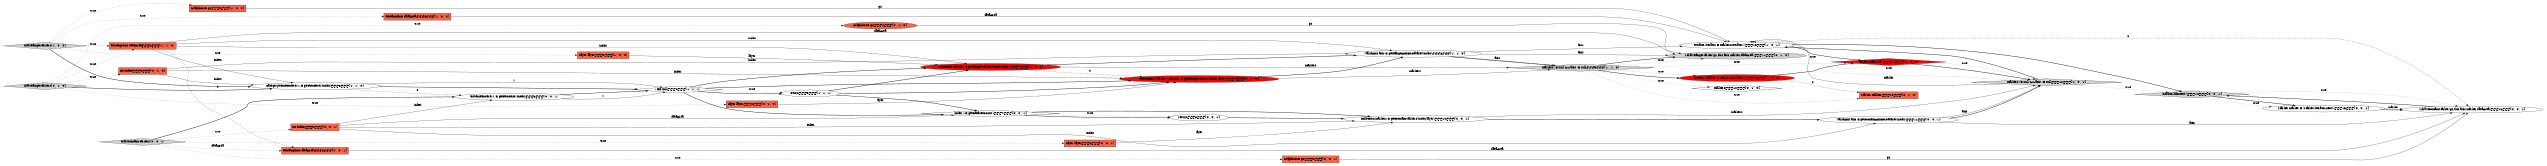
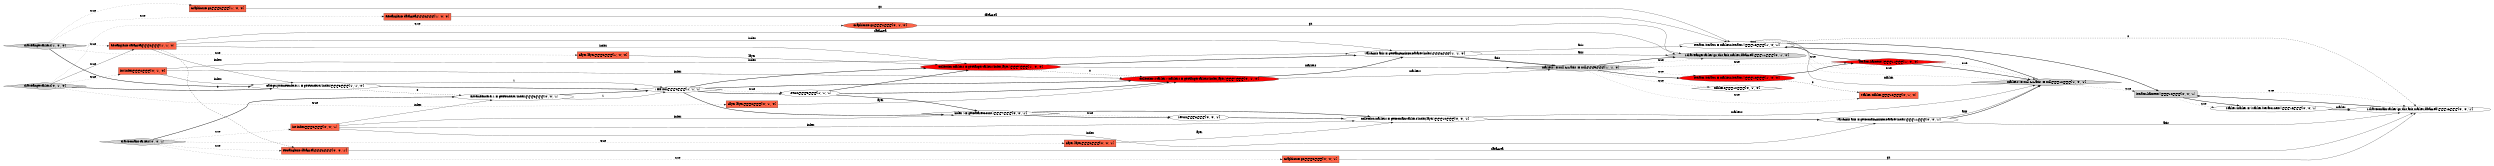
(92, 67) -> (92, 67)
(2192, 94) -> (2166, 94)
(678, 117) -> (678, 117)
(218, 146) -> (218, 146)
